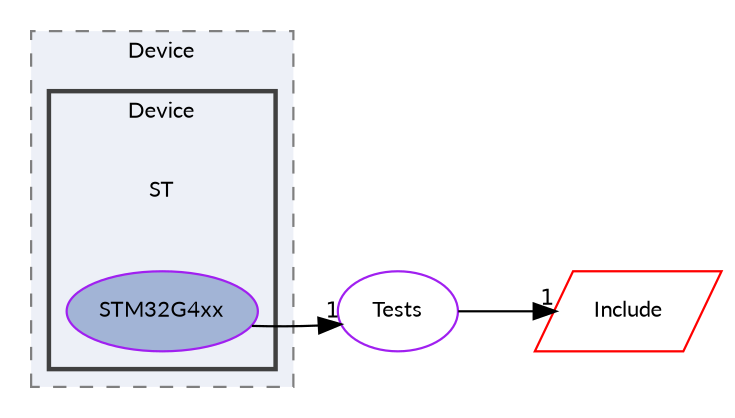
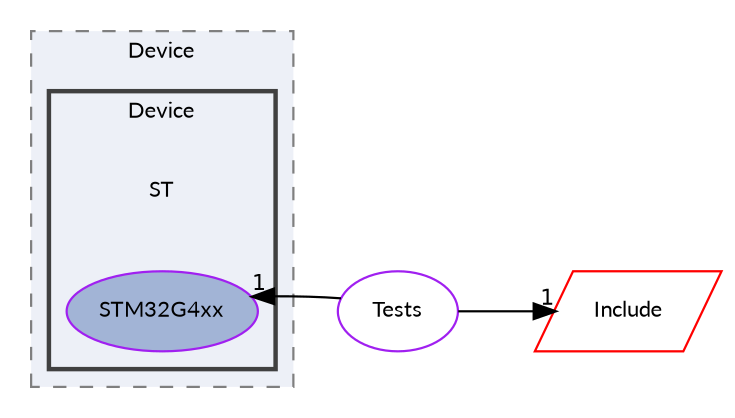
(285, 326) -> (308, 297)
